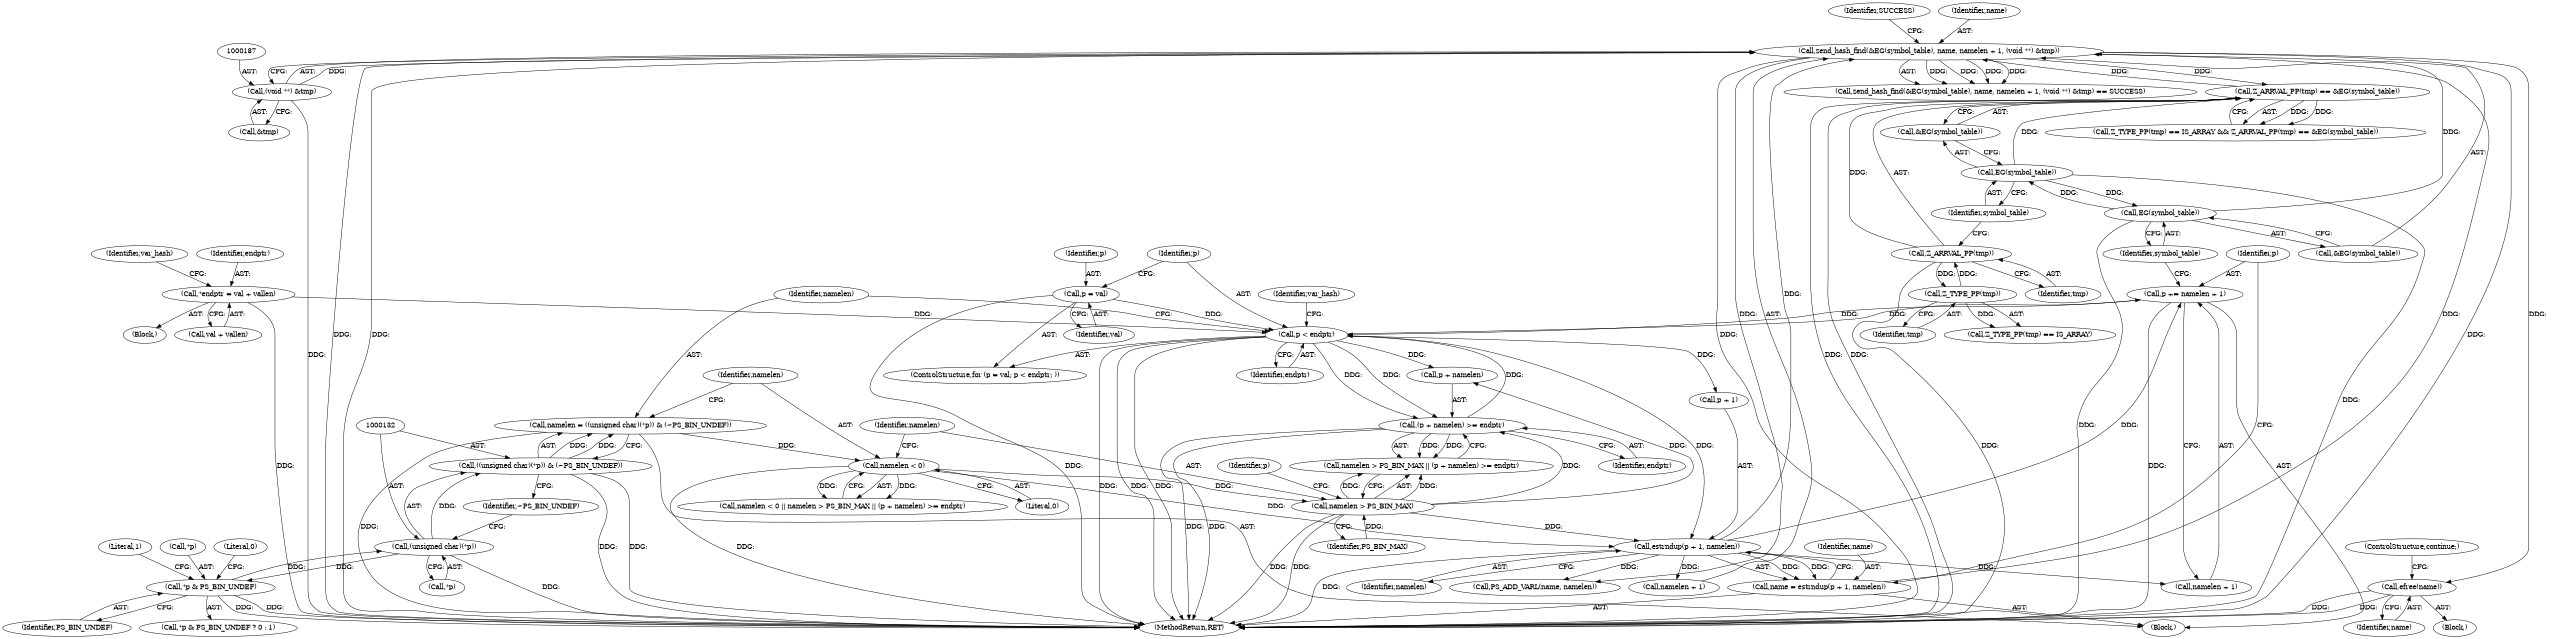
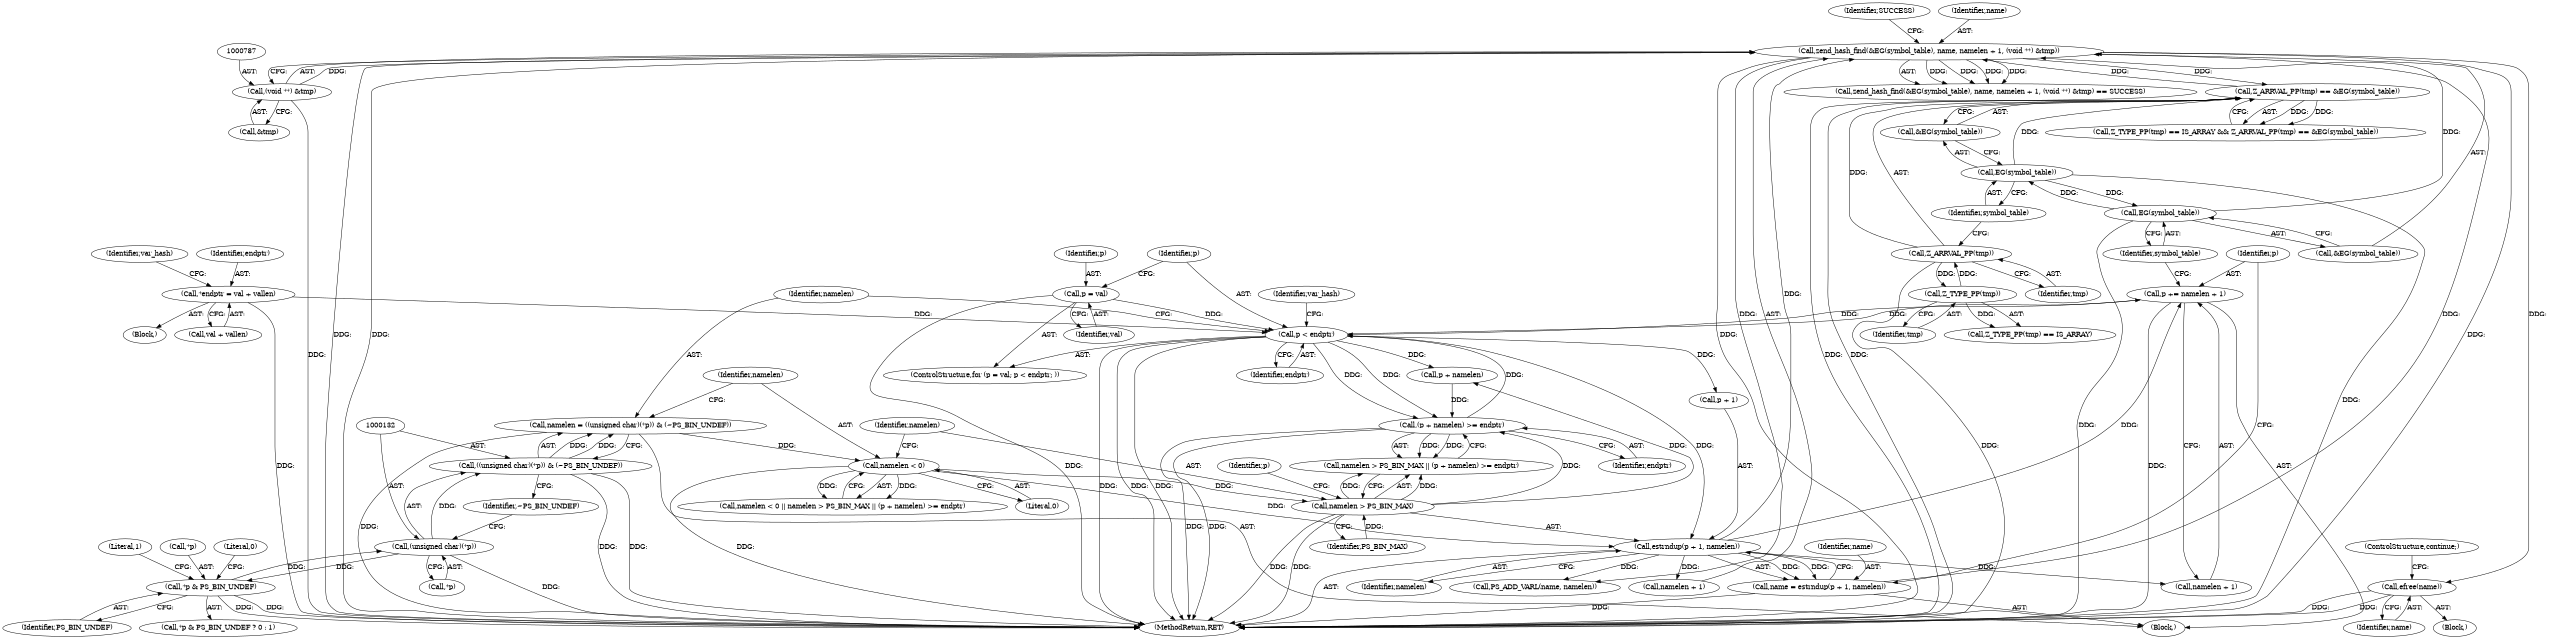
(241, 52) -> (241, 52)
(1461, 401) -> (1461, 401)
(1555, 527) -> (1555, 527)
(1332, 588) -> (1332, 588)
(1602, 608) -> (1602, 608)
